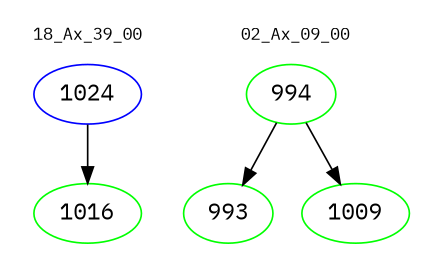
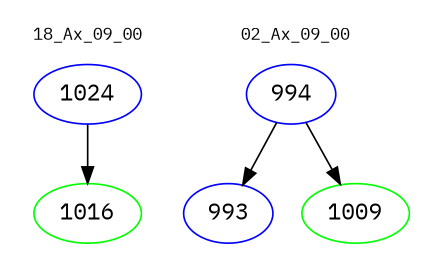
(88, 36) -> (88, 36)
(291, 94) -> (291, 94)
(228, 213) -> (228, 213)
